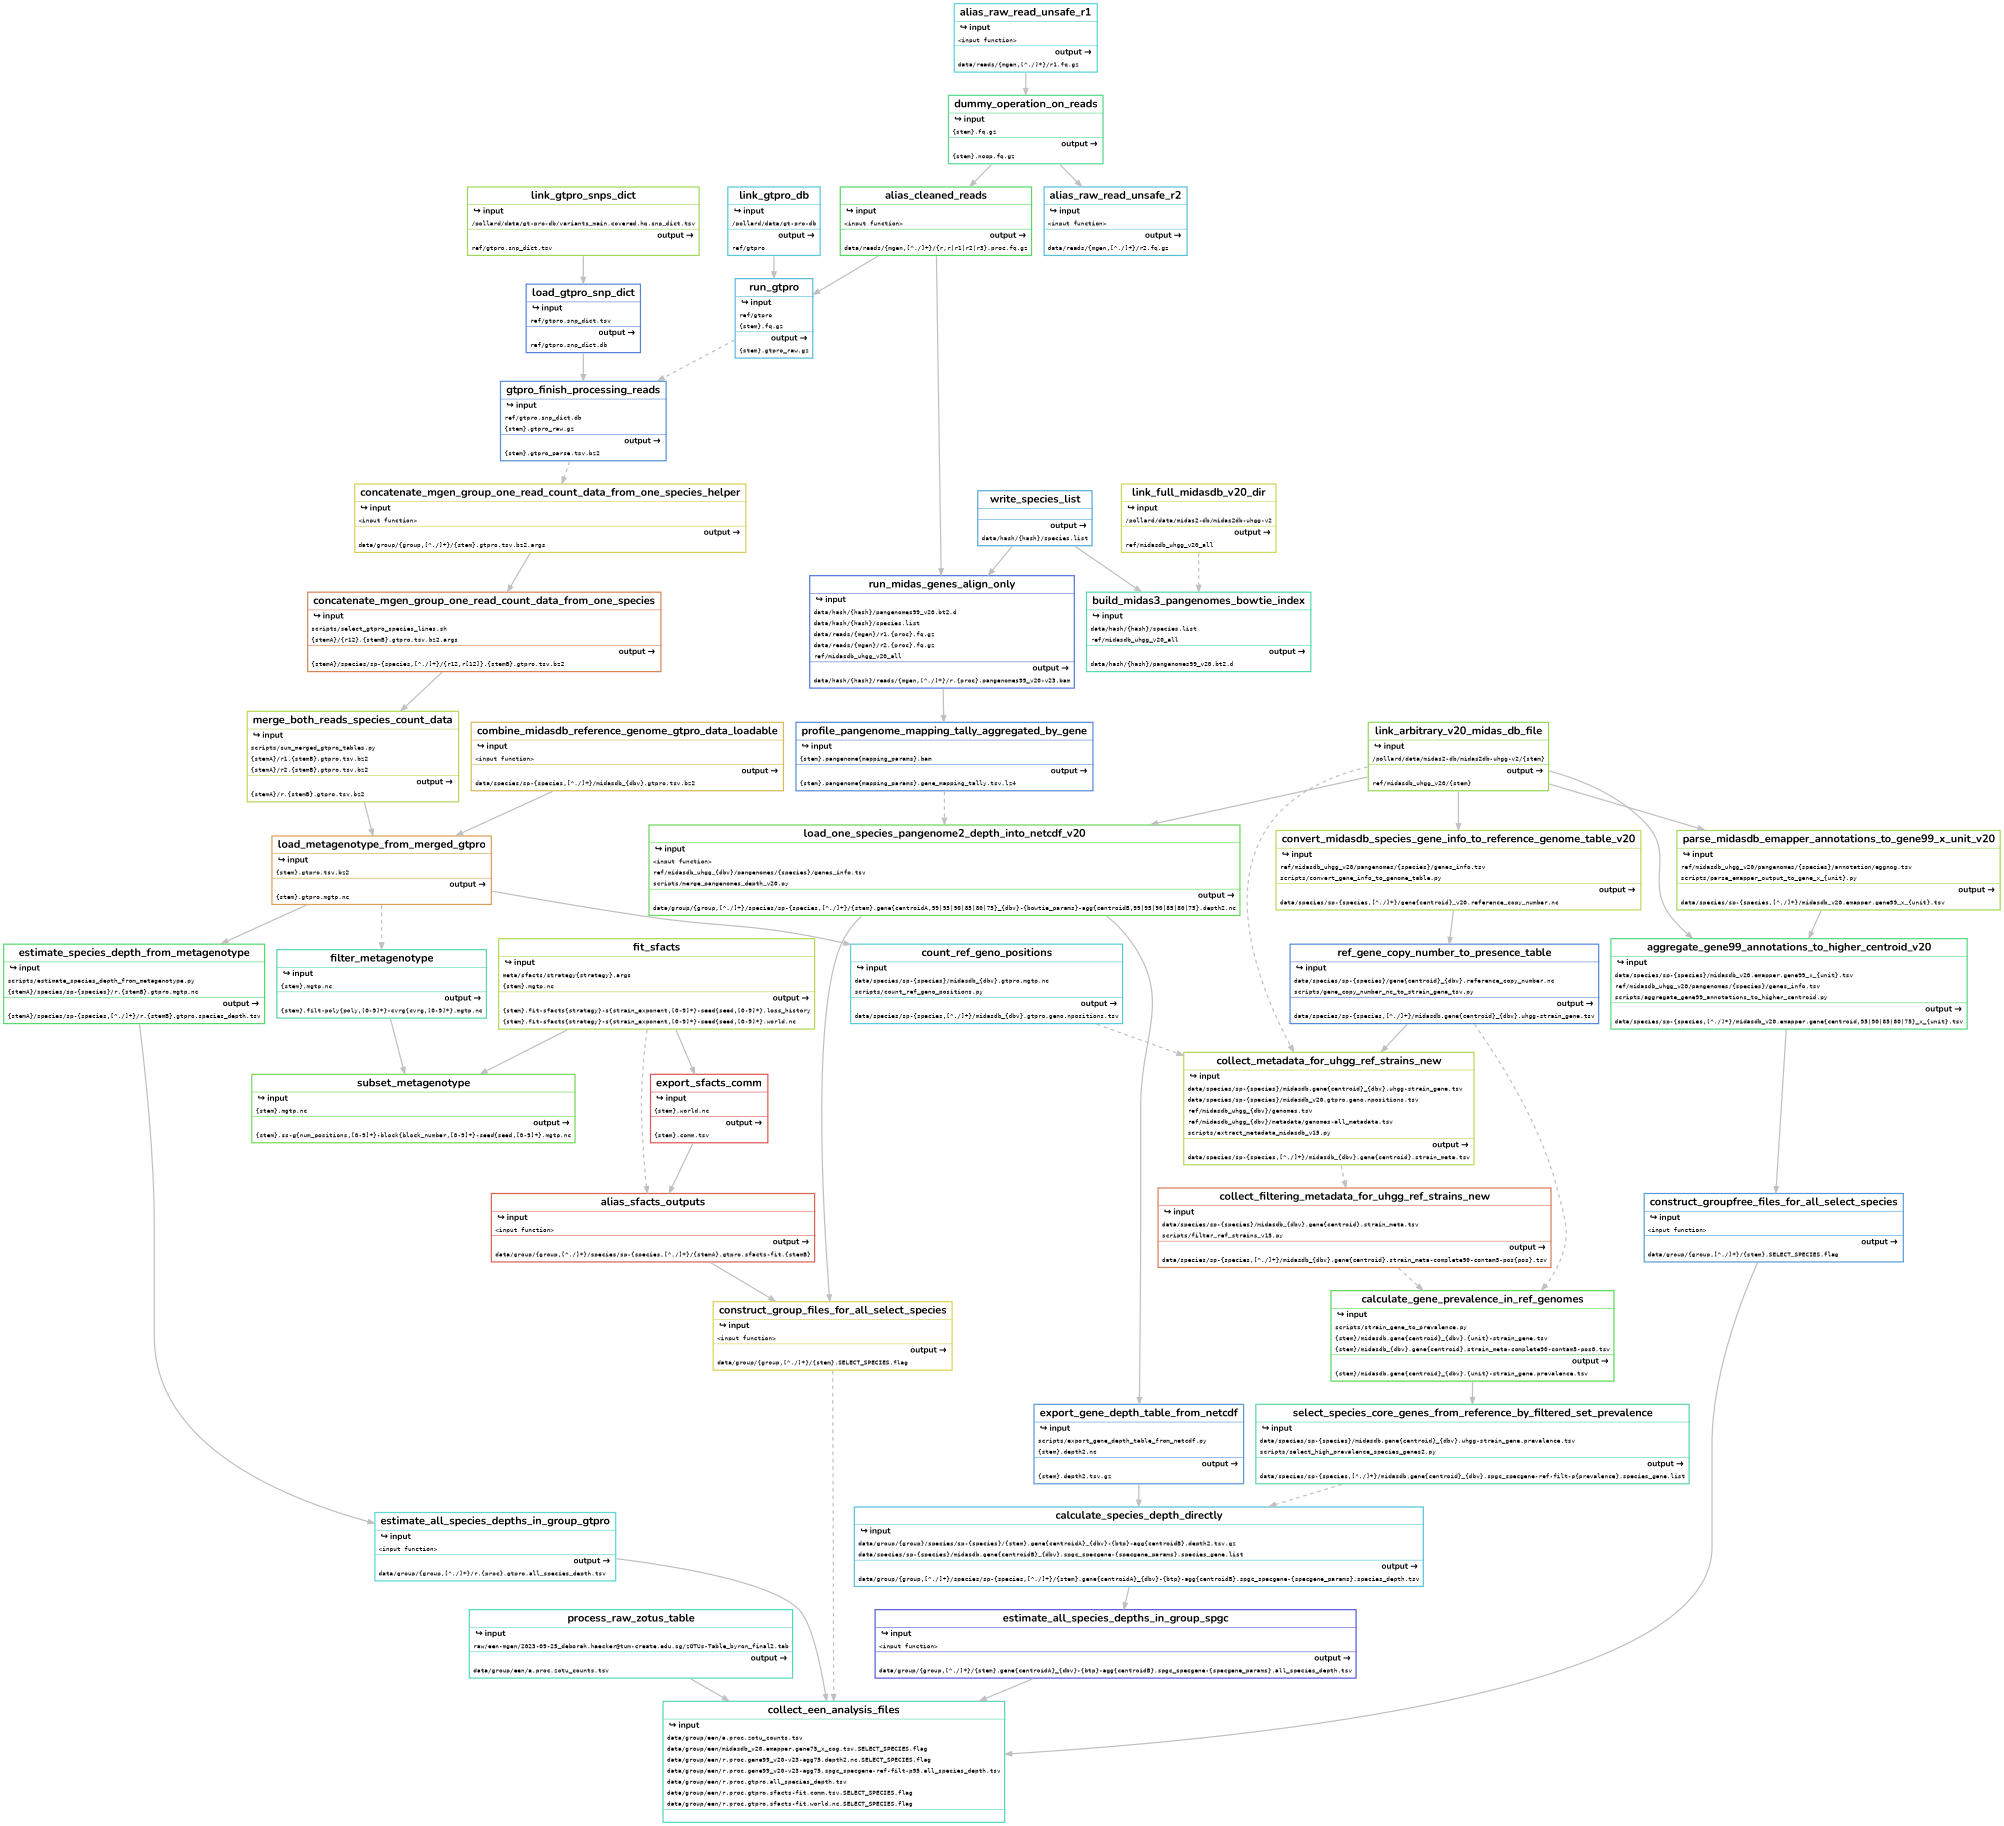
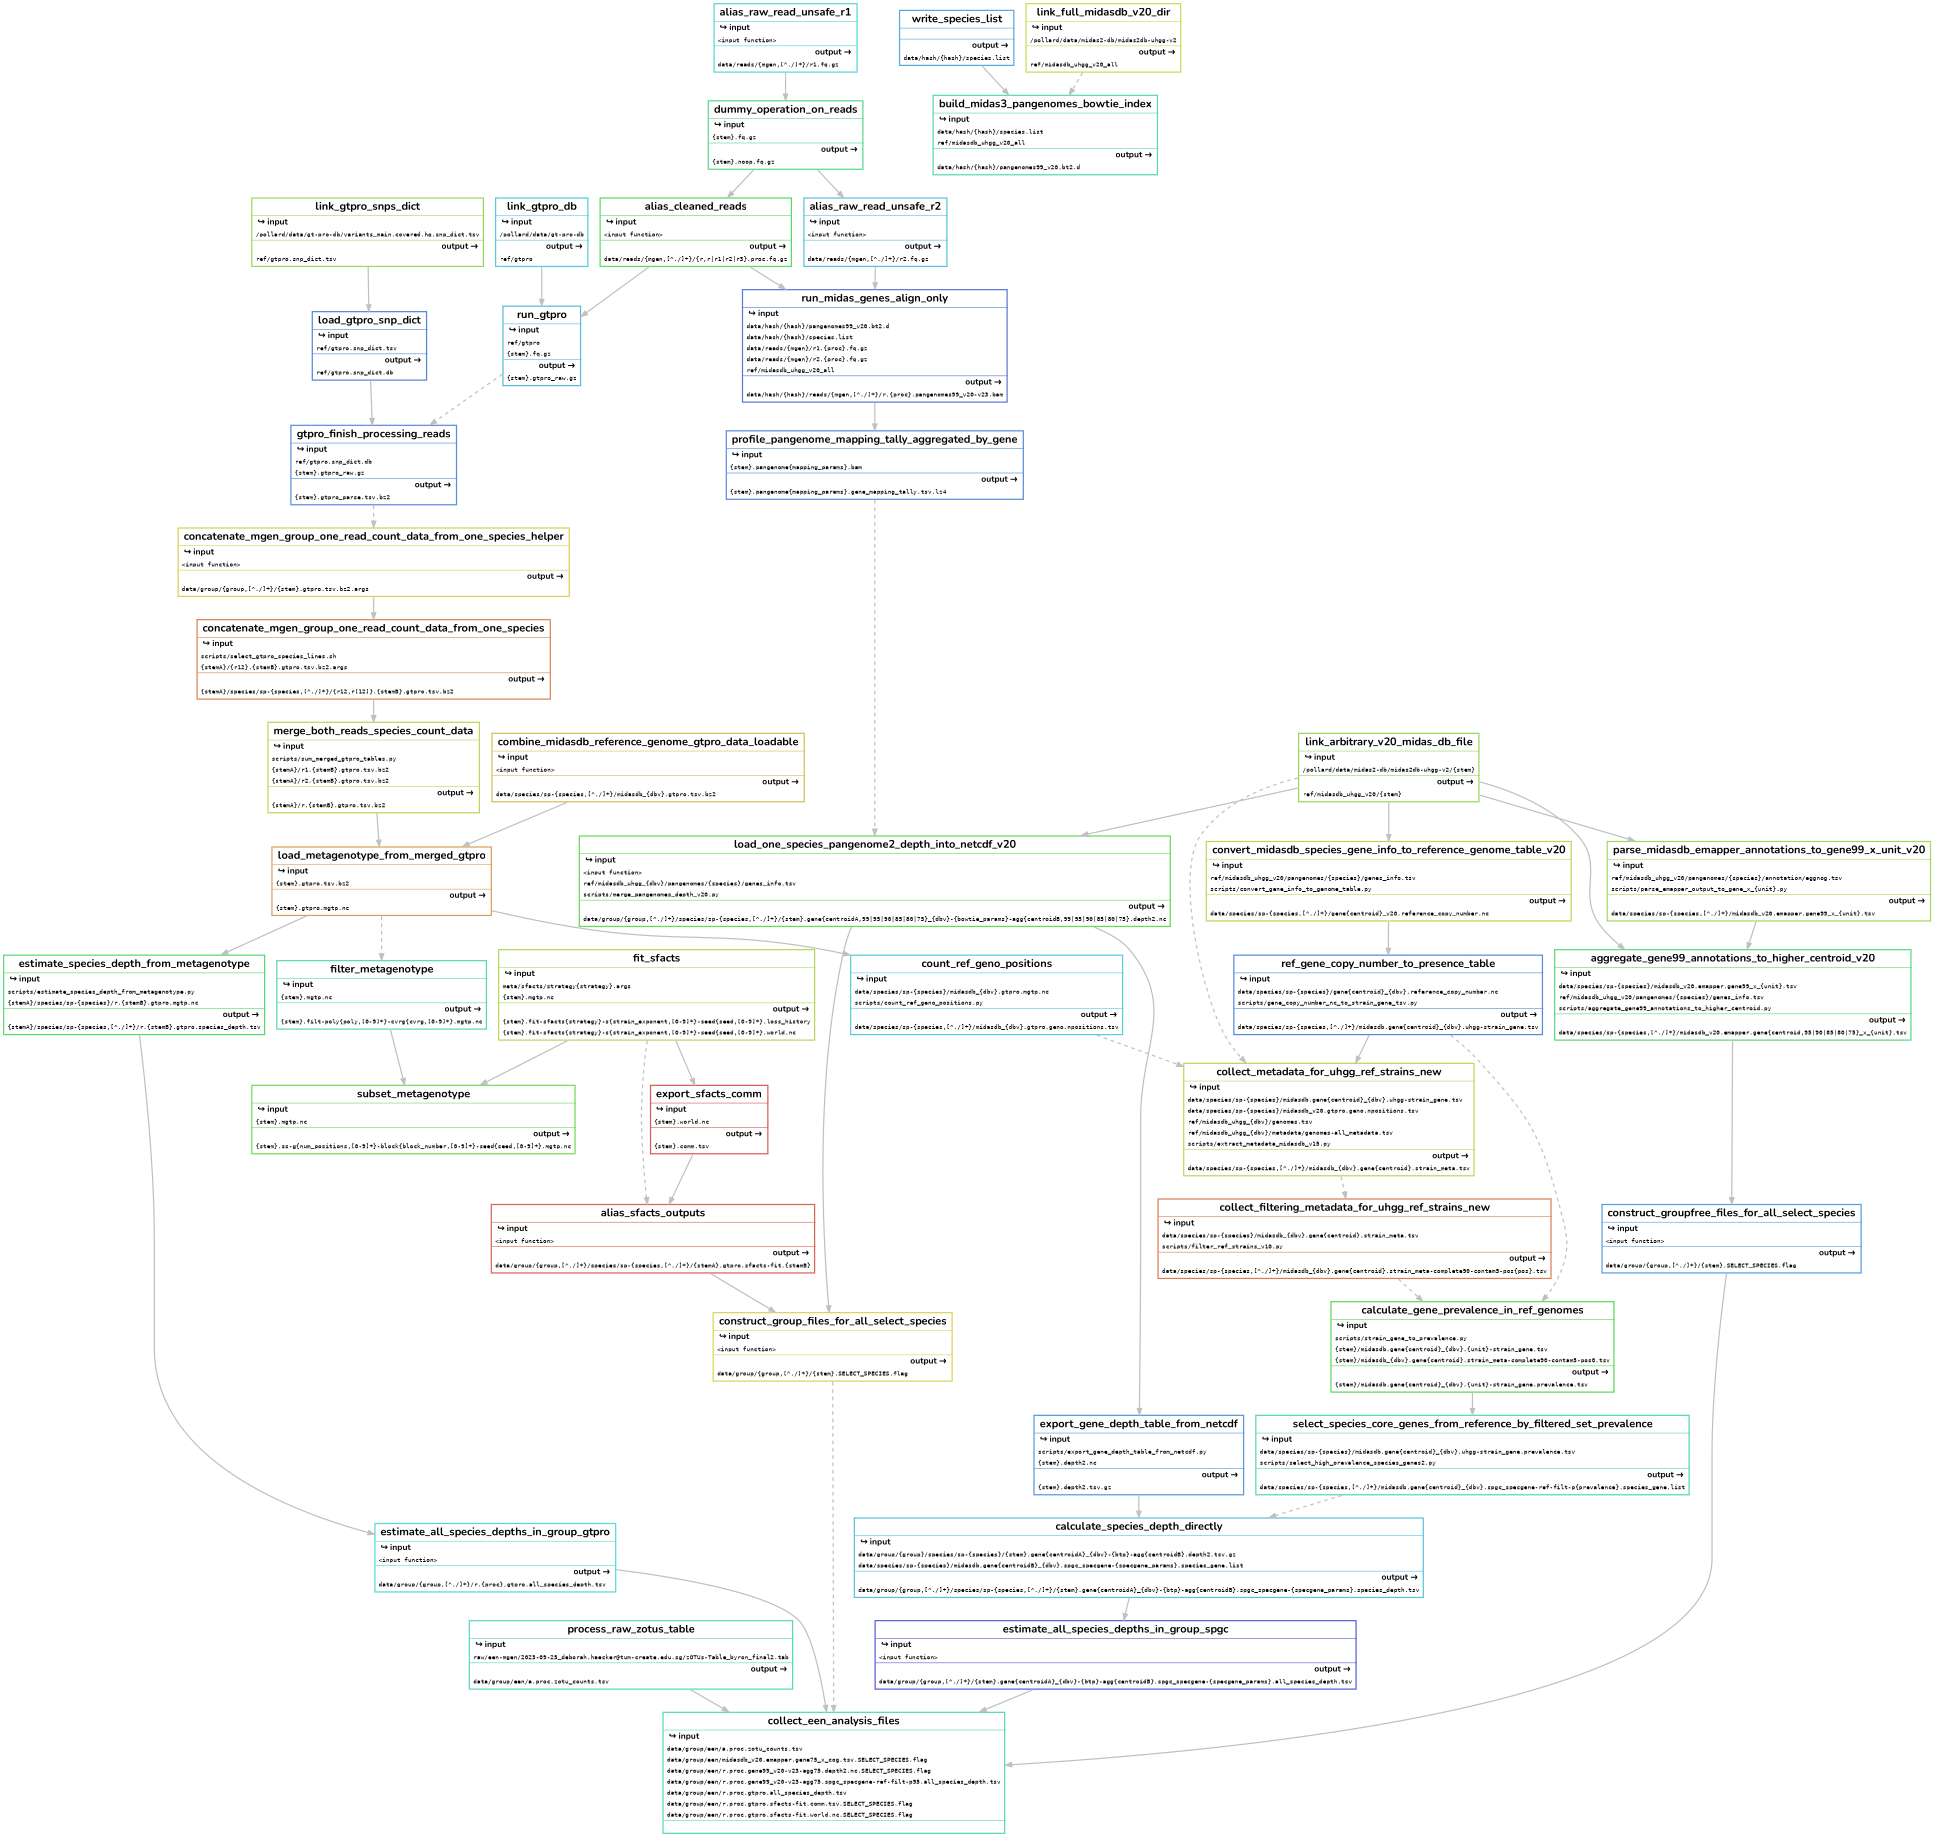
(1002, 558) -> (875, 275)
(1223, 1236) -> (1223, 1247)
